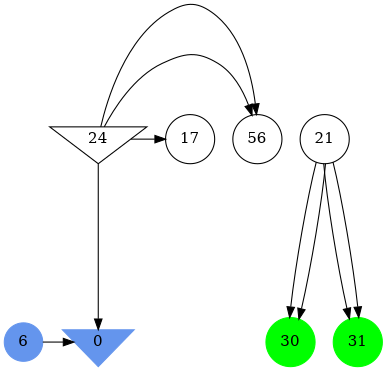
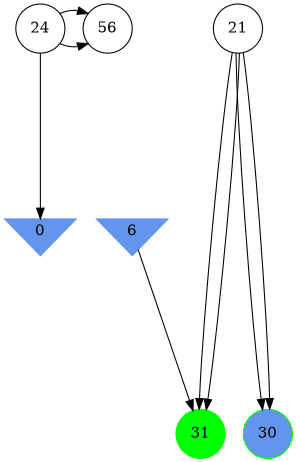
(98, 139) -> (40, 29)
(190, 139) -> none
(23, 342) -> (132, 231)
(53, 342) -> (164, 325)
(291, 342) -> (268, 434)
